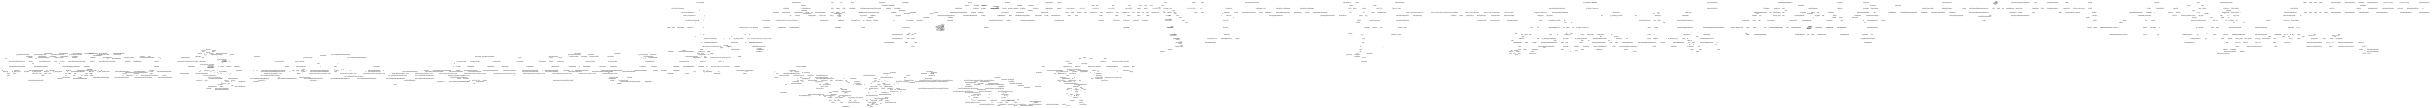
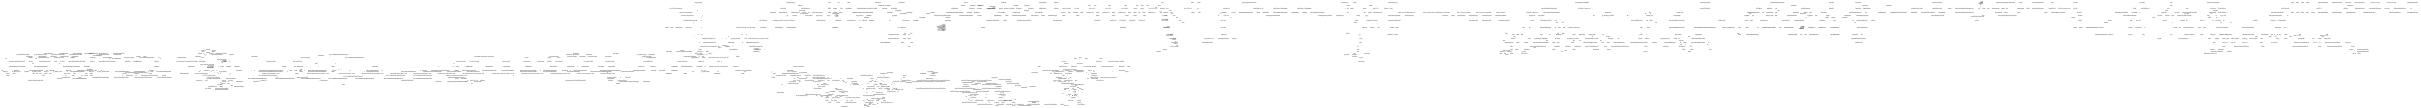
(2187, 5) -> (2166, 10)
